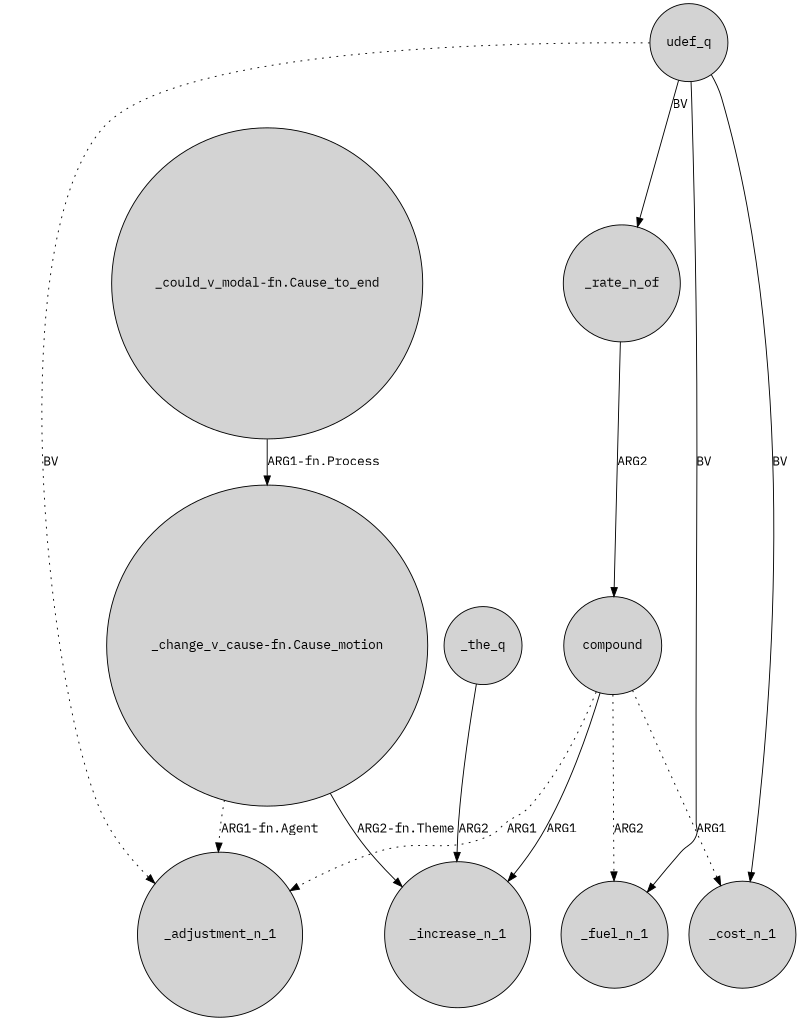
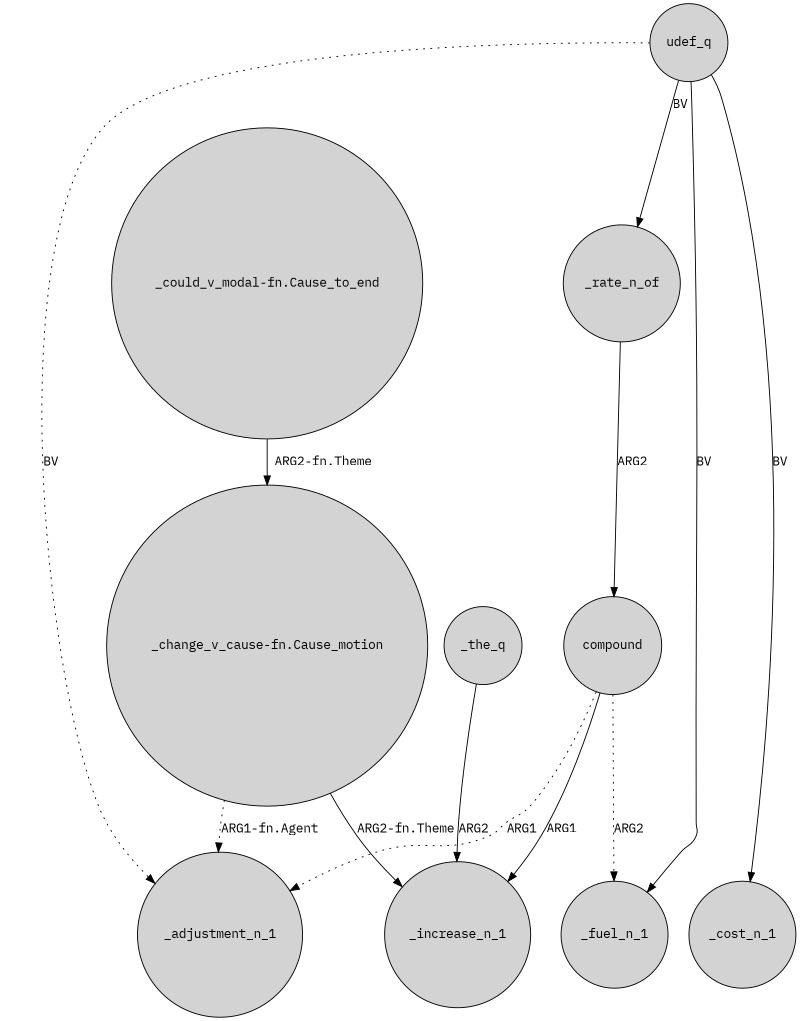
(323, 462) -> (323, 462)
(675, 784) -> none
